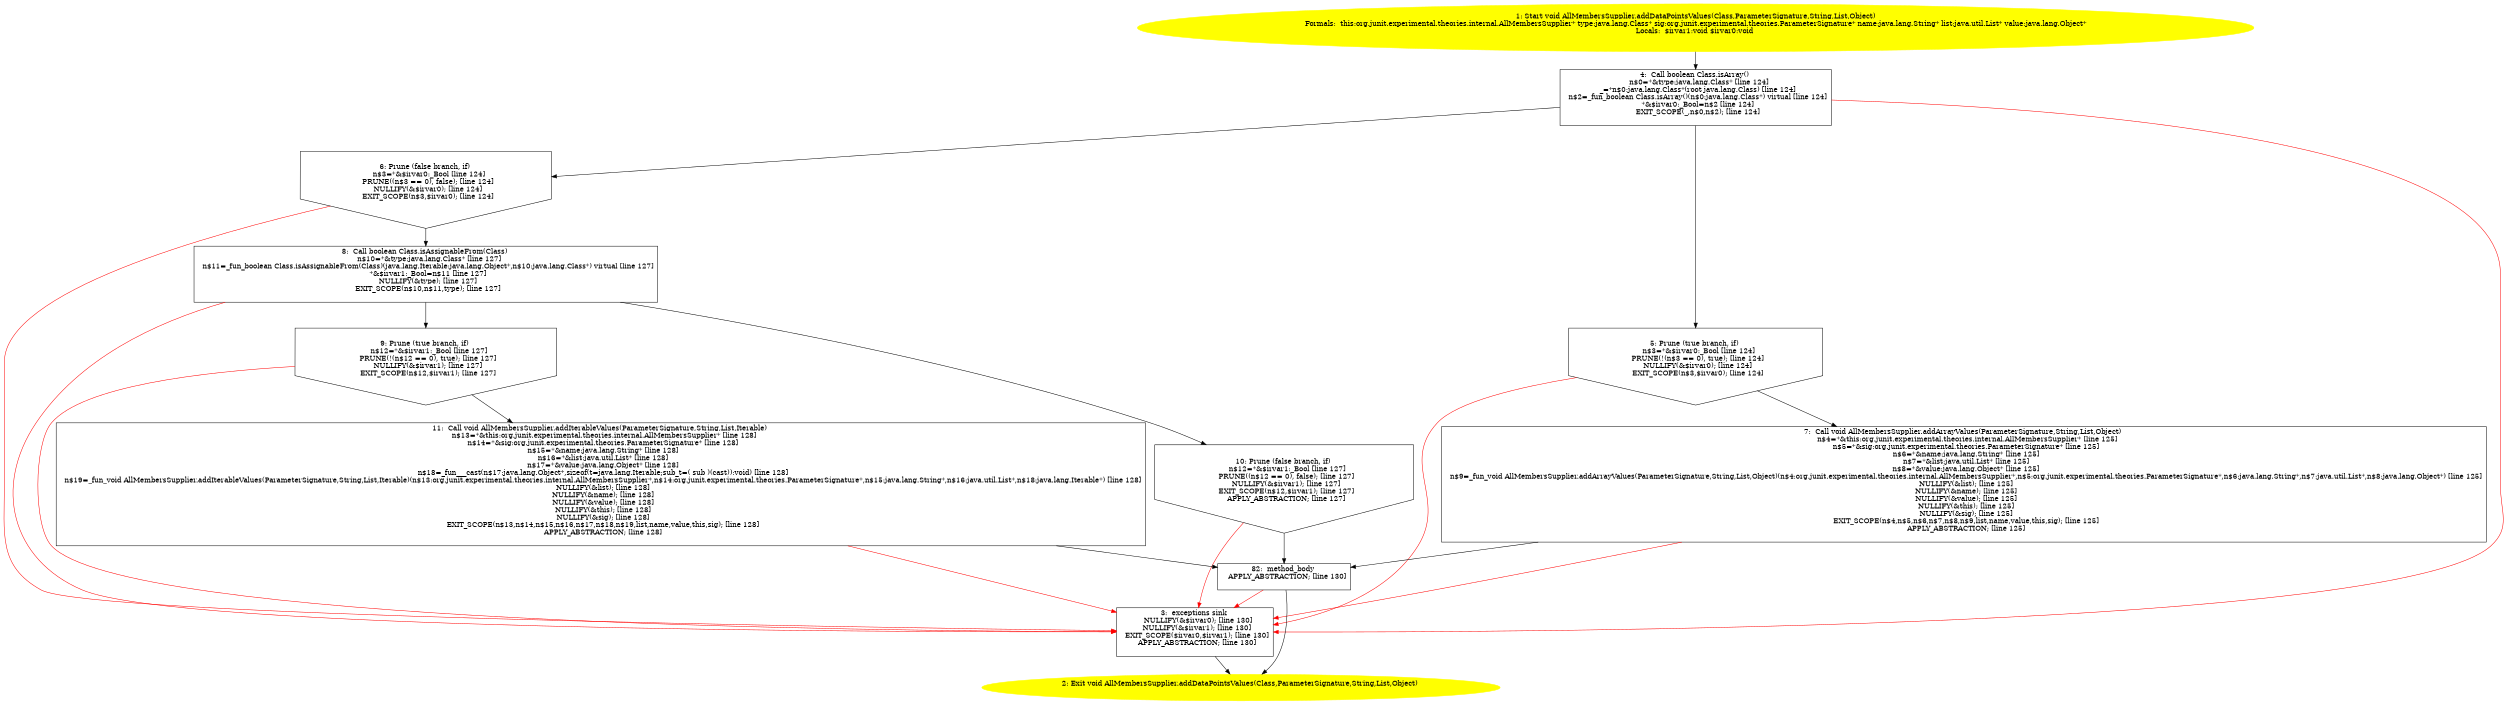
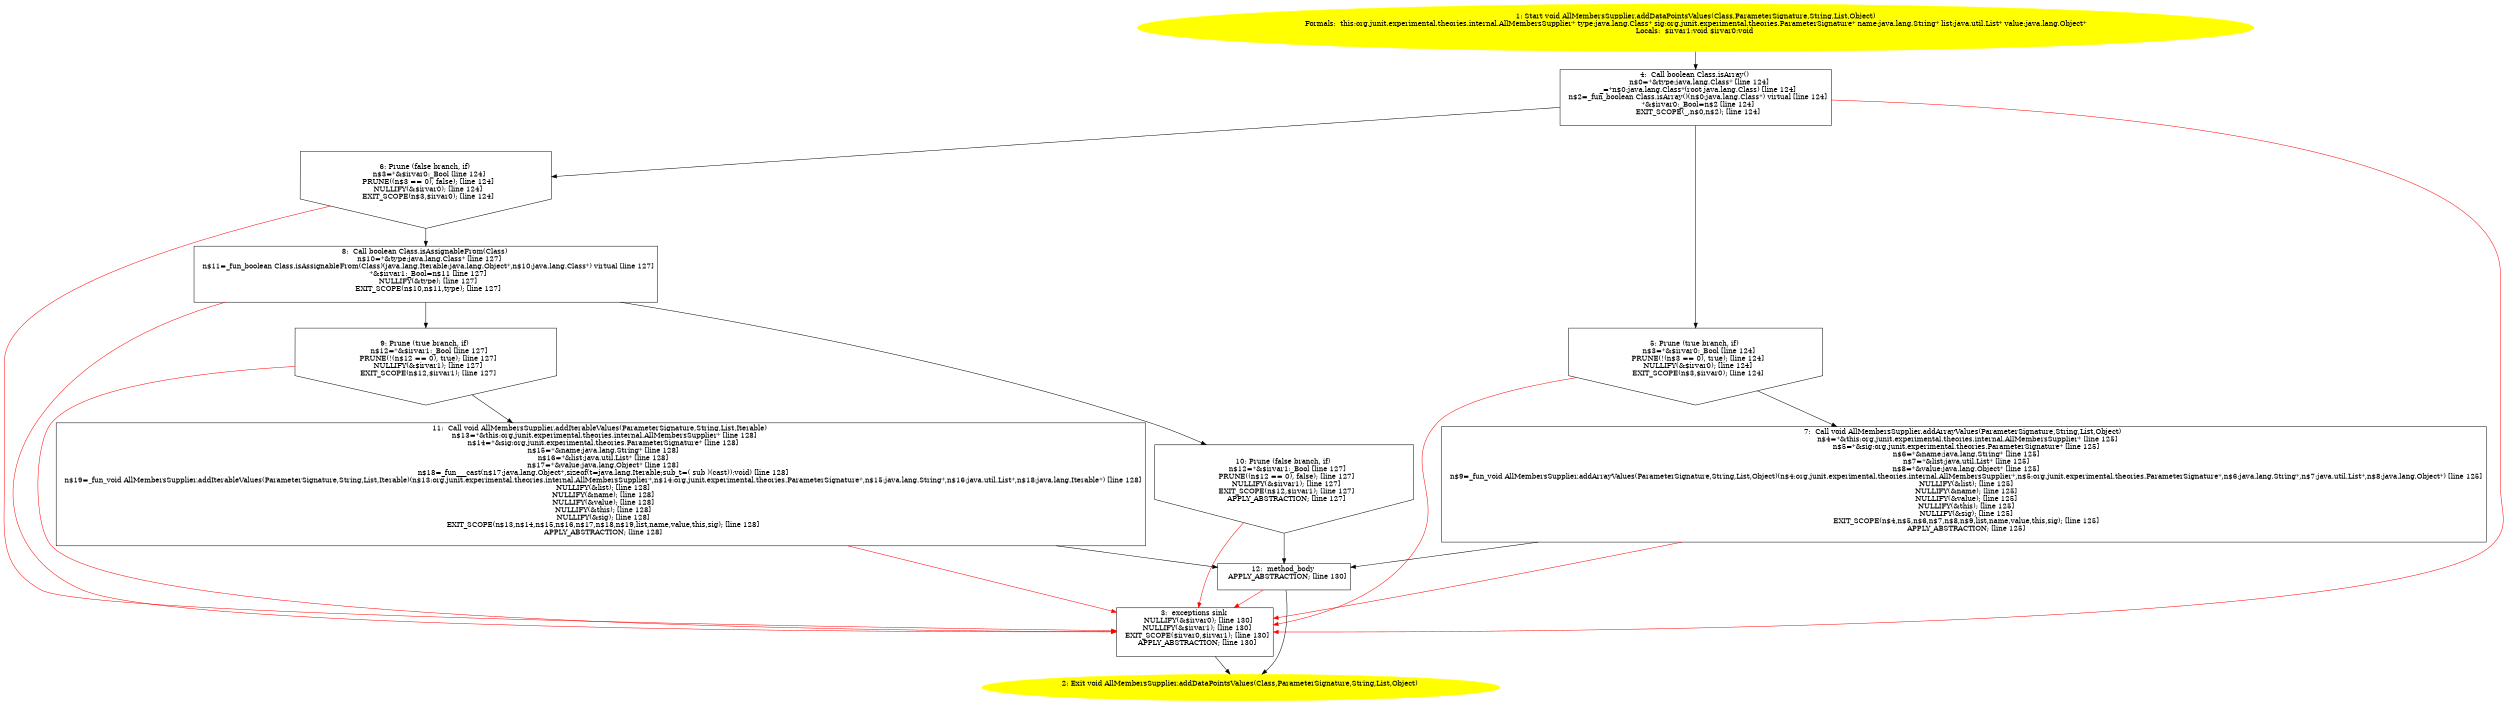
(1284, 577) -> (1284, 577)
